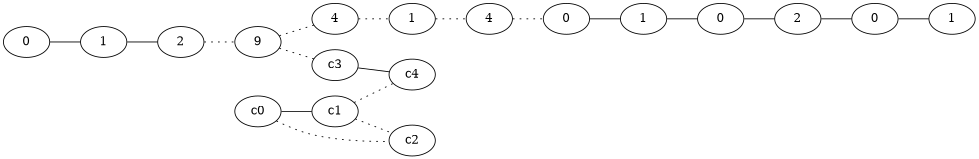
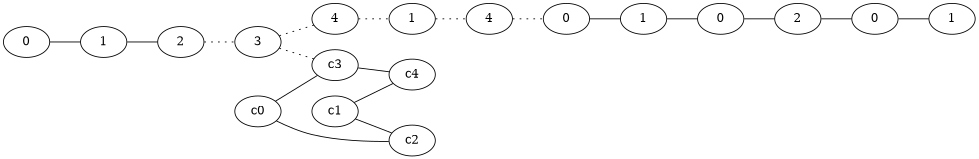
(258, 42) -> (258, 42)
(374, 93) -> (374, 93)
(297, 111) -> (297, 88)
(374, 126) -> (374, 126)
(331, 138) -> (331, 138)
